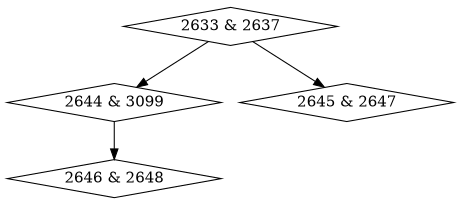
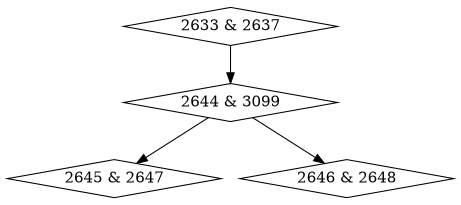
(284, 62) -> (177, 138)
